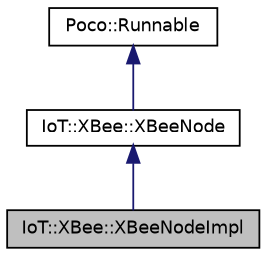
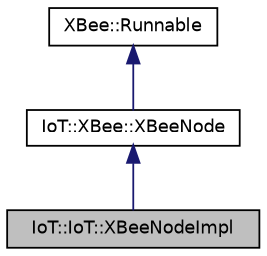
(133, 27) -> (133, 27)
(133, 229) -> (133, 229)
